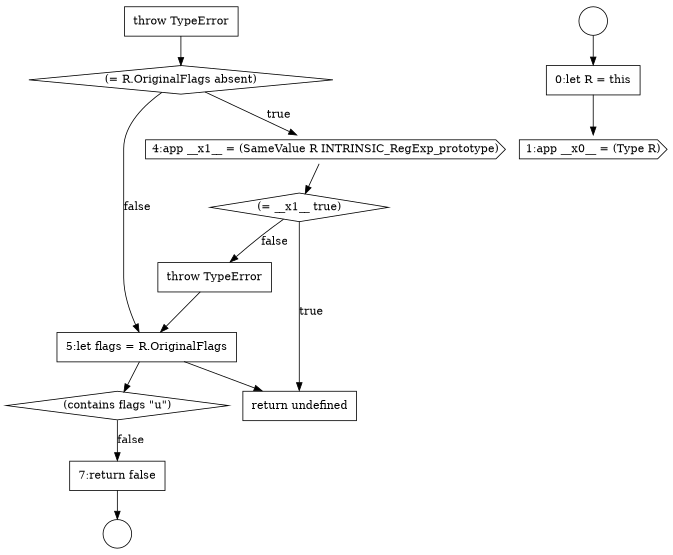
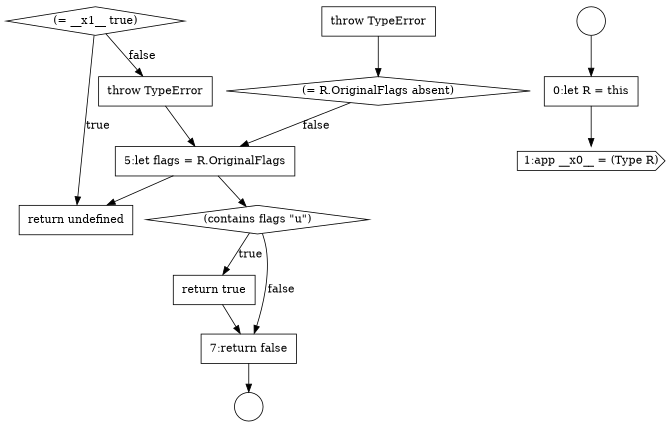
(325, 149) -> none
none -> (214, 290)
